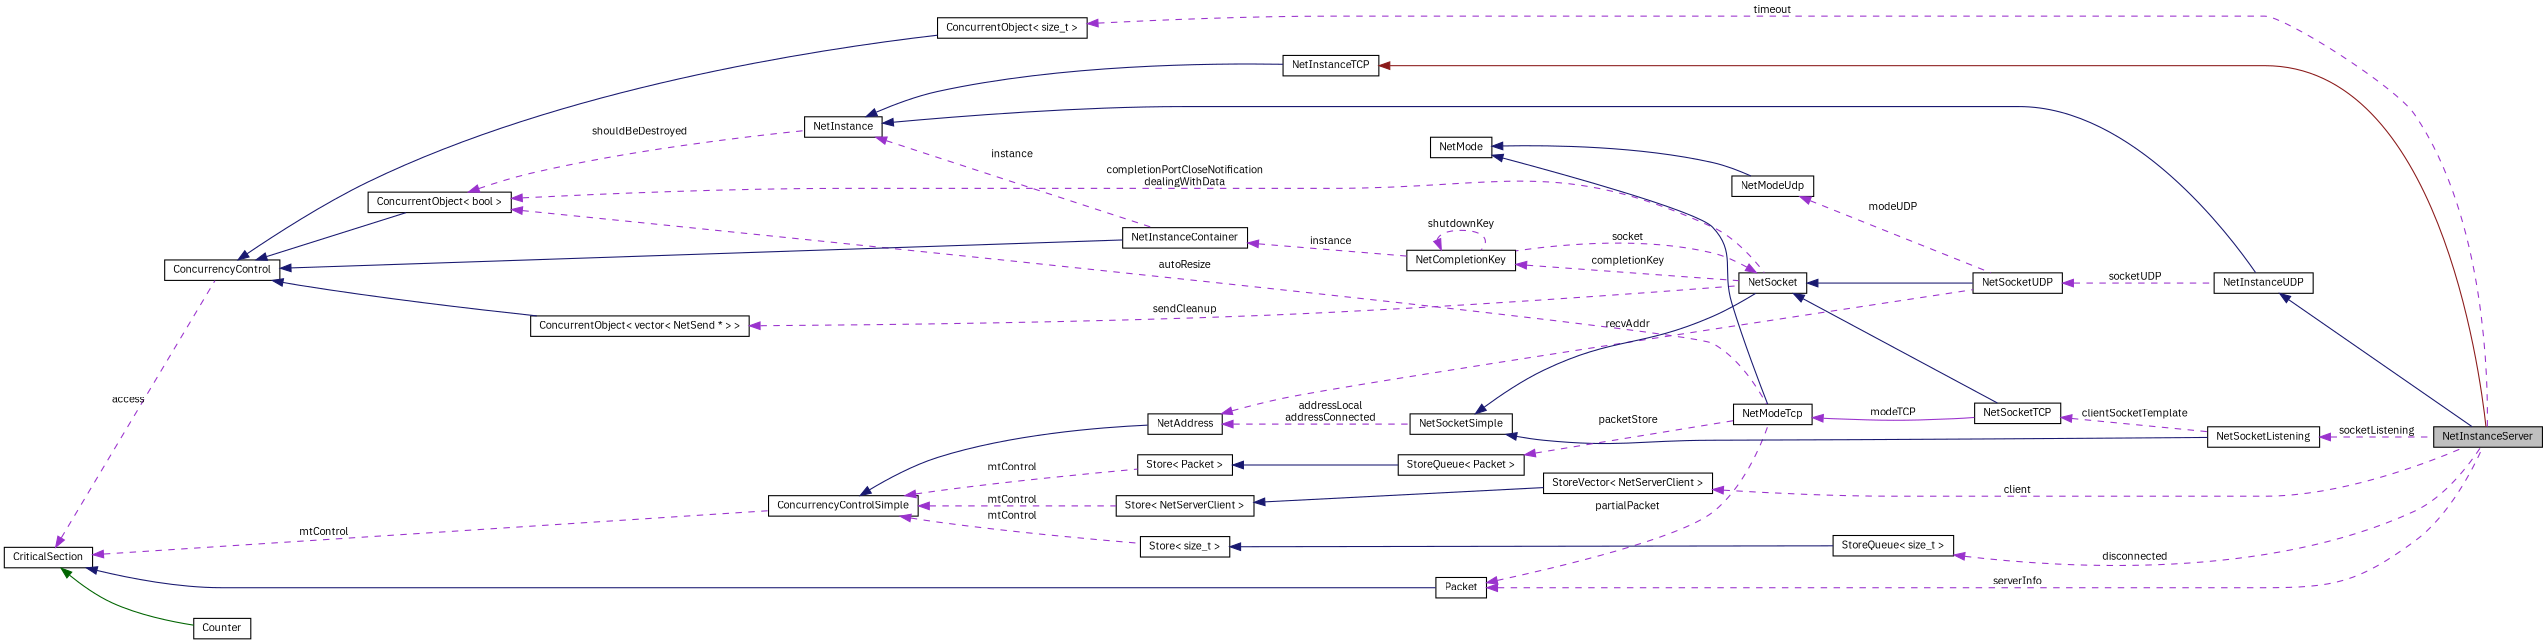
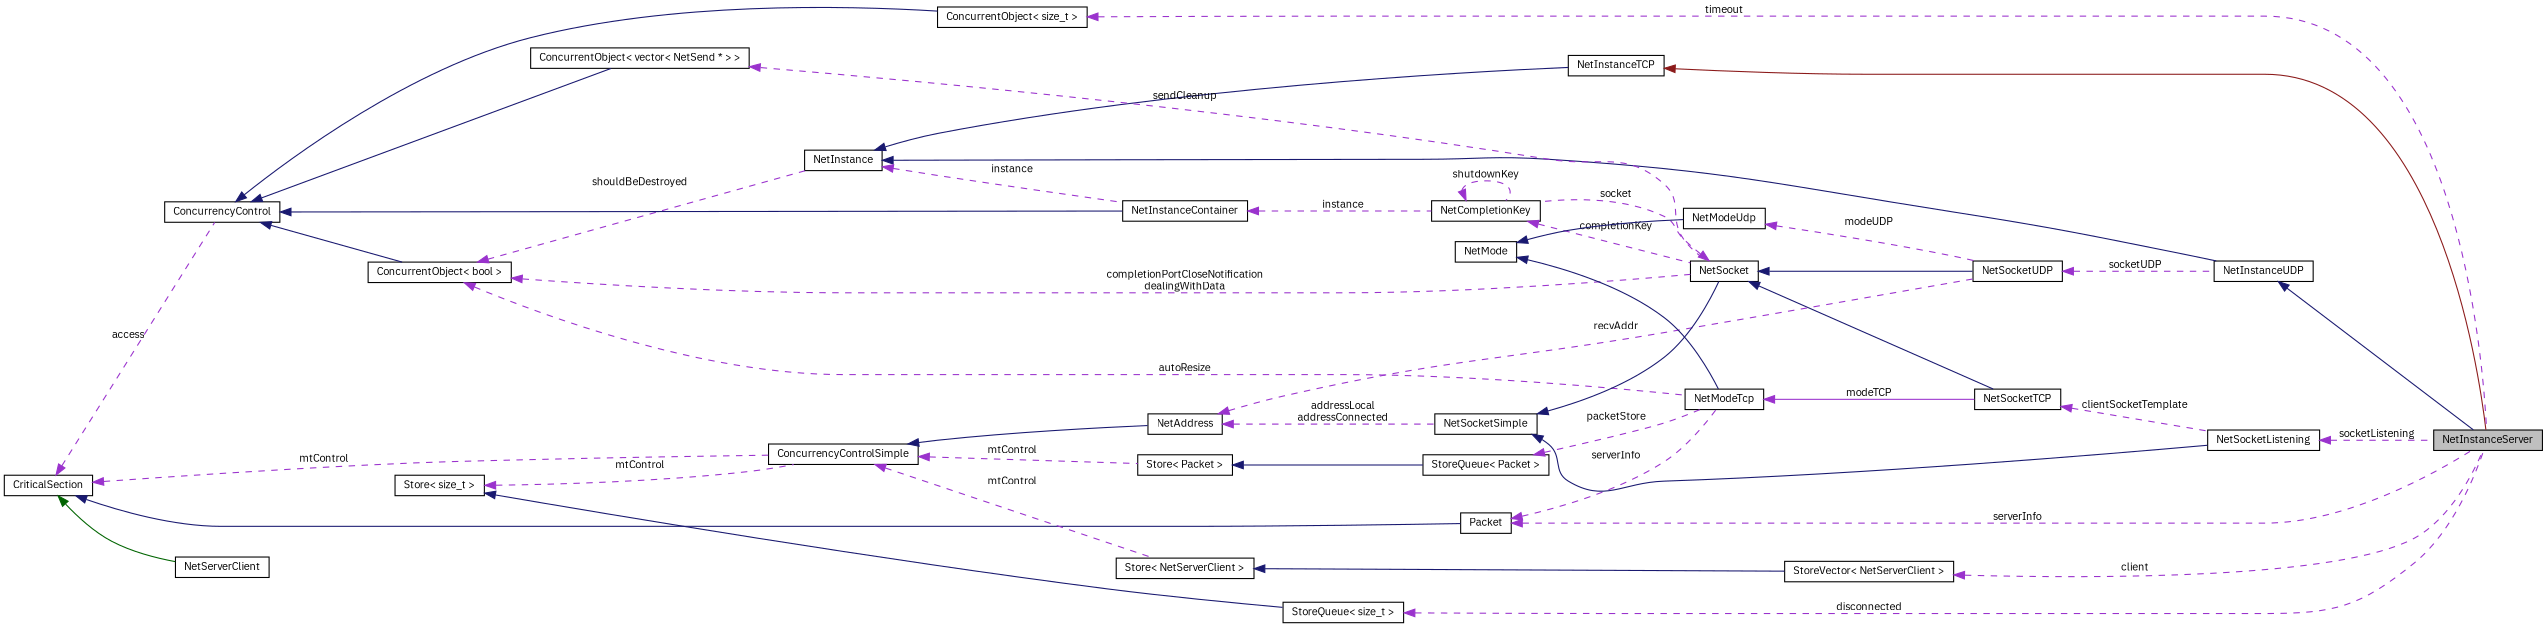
(1628, 506) -> (1616, 456)
(1025, 533) -> (645, 480)
(222, 629) -> (222, 567)
